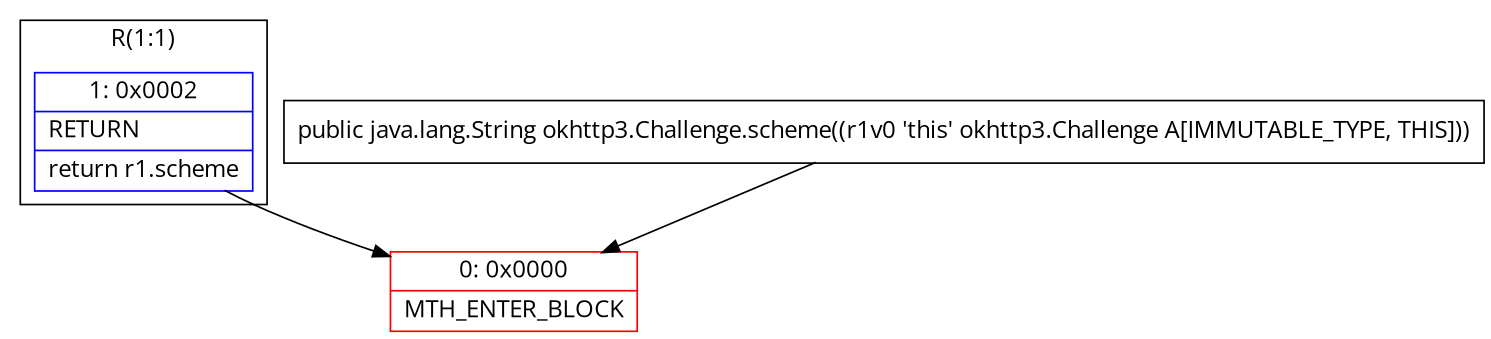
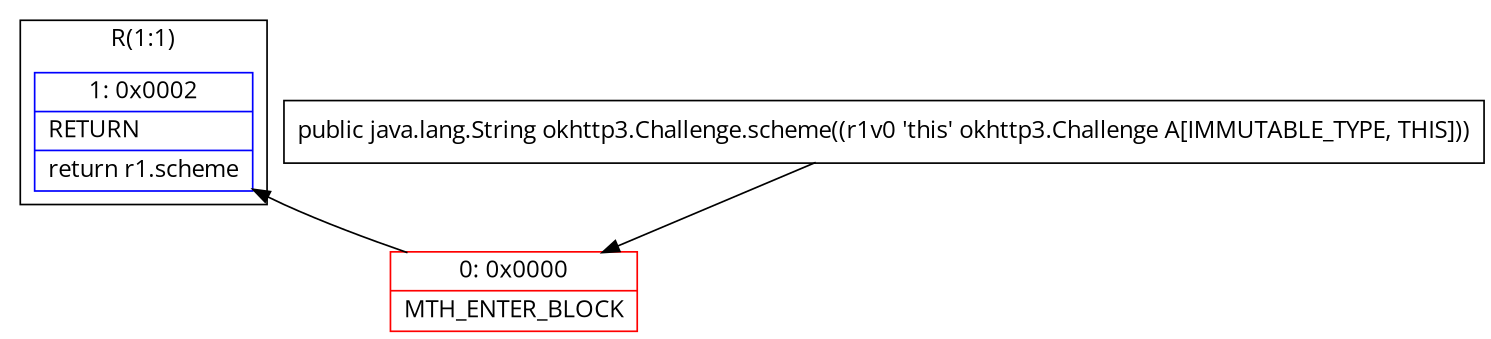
(298, 223) -> (337, 227)
